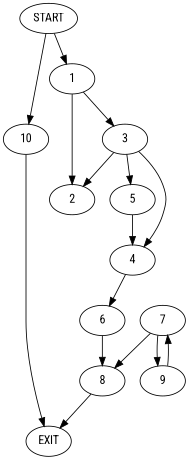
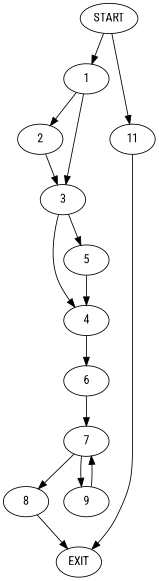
(26, 139) -> (133, 139)
(101, 166) -> (50, 165)
(102, 347) -> (86, 407)
